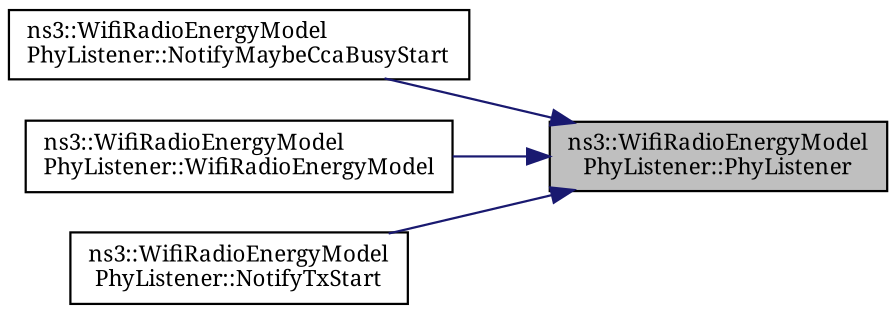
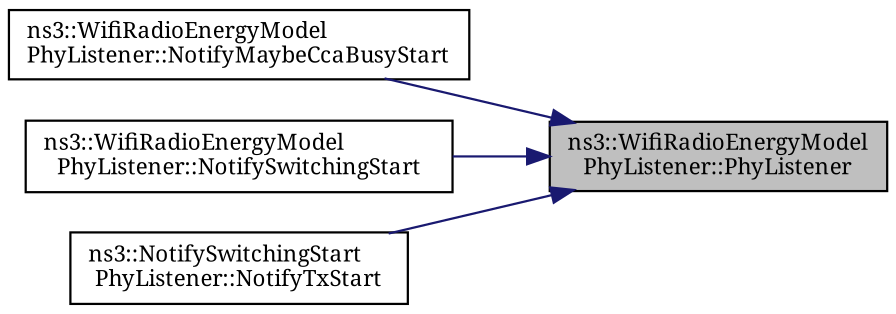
(239, 156) -> (239, 156)
(239, 268) -> (239, 268)
